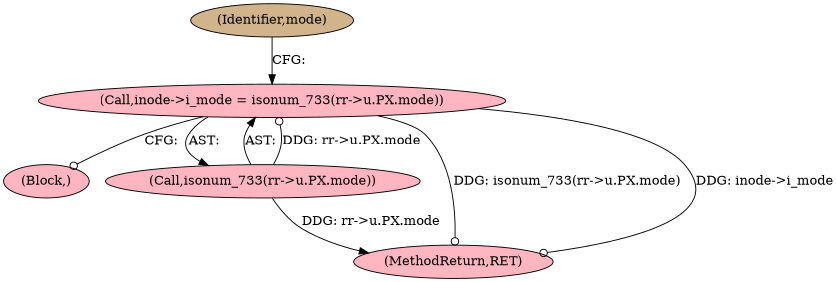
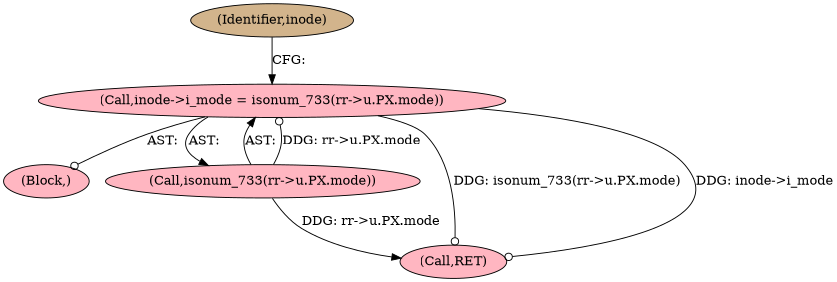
(272, 20) -> (272, 20)
(163, 141) -> (165, 141)
(453, 262) -> (453, 262)
